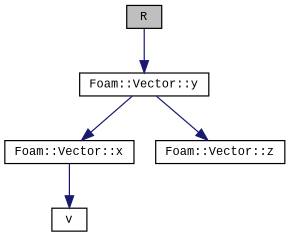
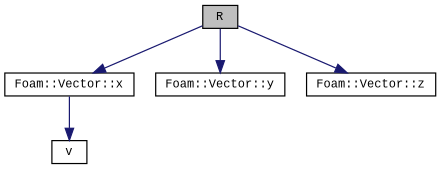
(112, 114) -> (154, 47)
(178, 114) -> (287, 47)
